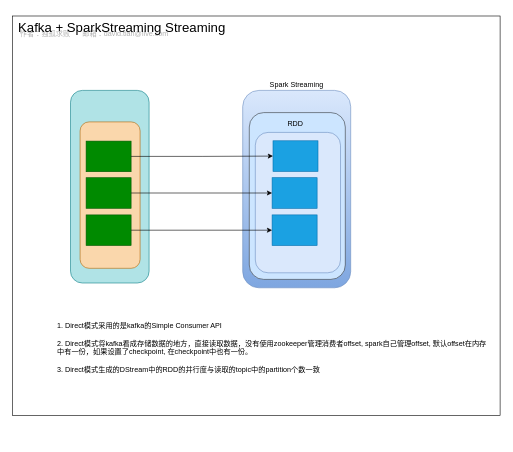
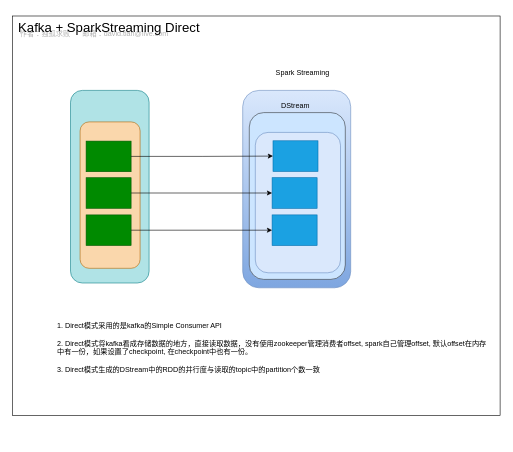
(128, 28) -> (117, 28)
(297, 84) -> (303, 72)
none -> (296, 105)
(296, 124) -> none
